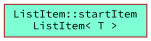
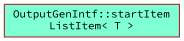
(76, 21) -> (92, 21)
